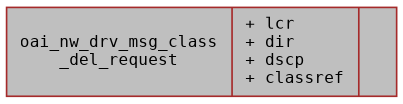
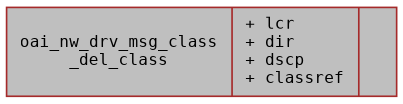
(119, 60) -> (119, 60)
